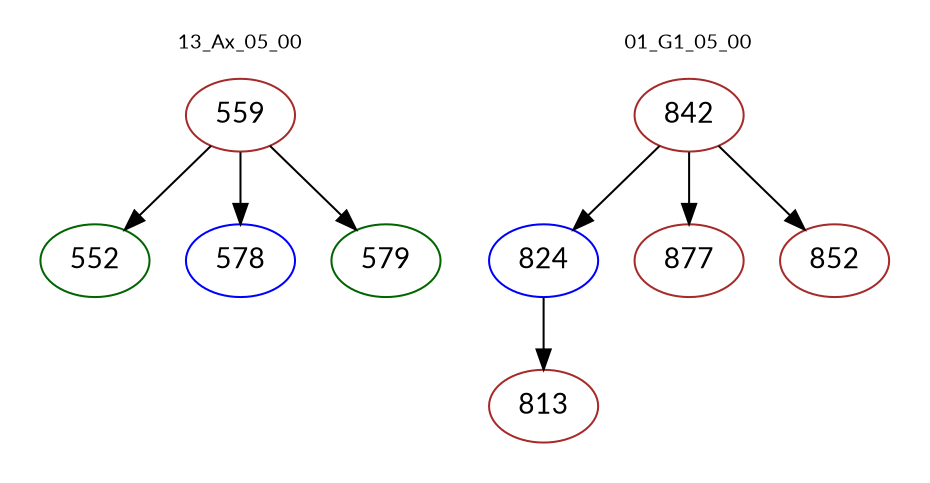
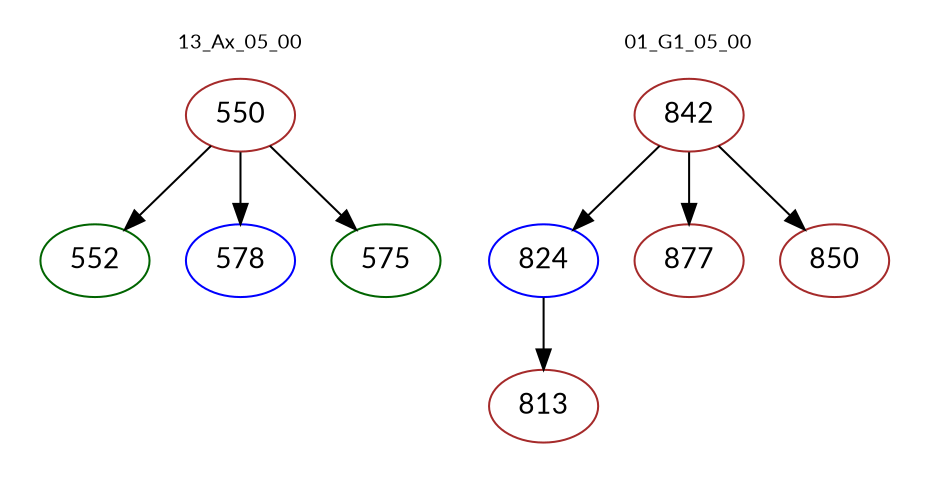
(240, 115) -> (240, 115)
(386, 261) -> (386, 261)
(835, 261) -> (835, 261)
